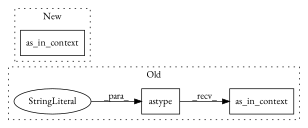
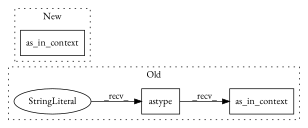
(116, 96) -> (116, 96)
